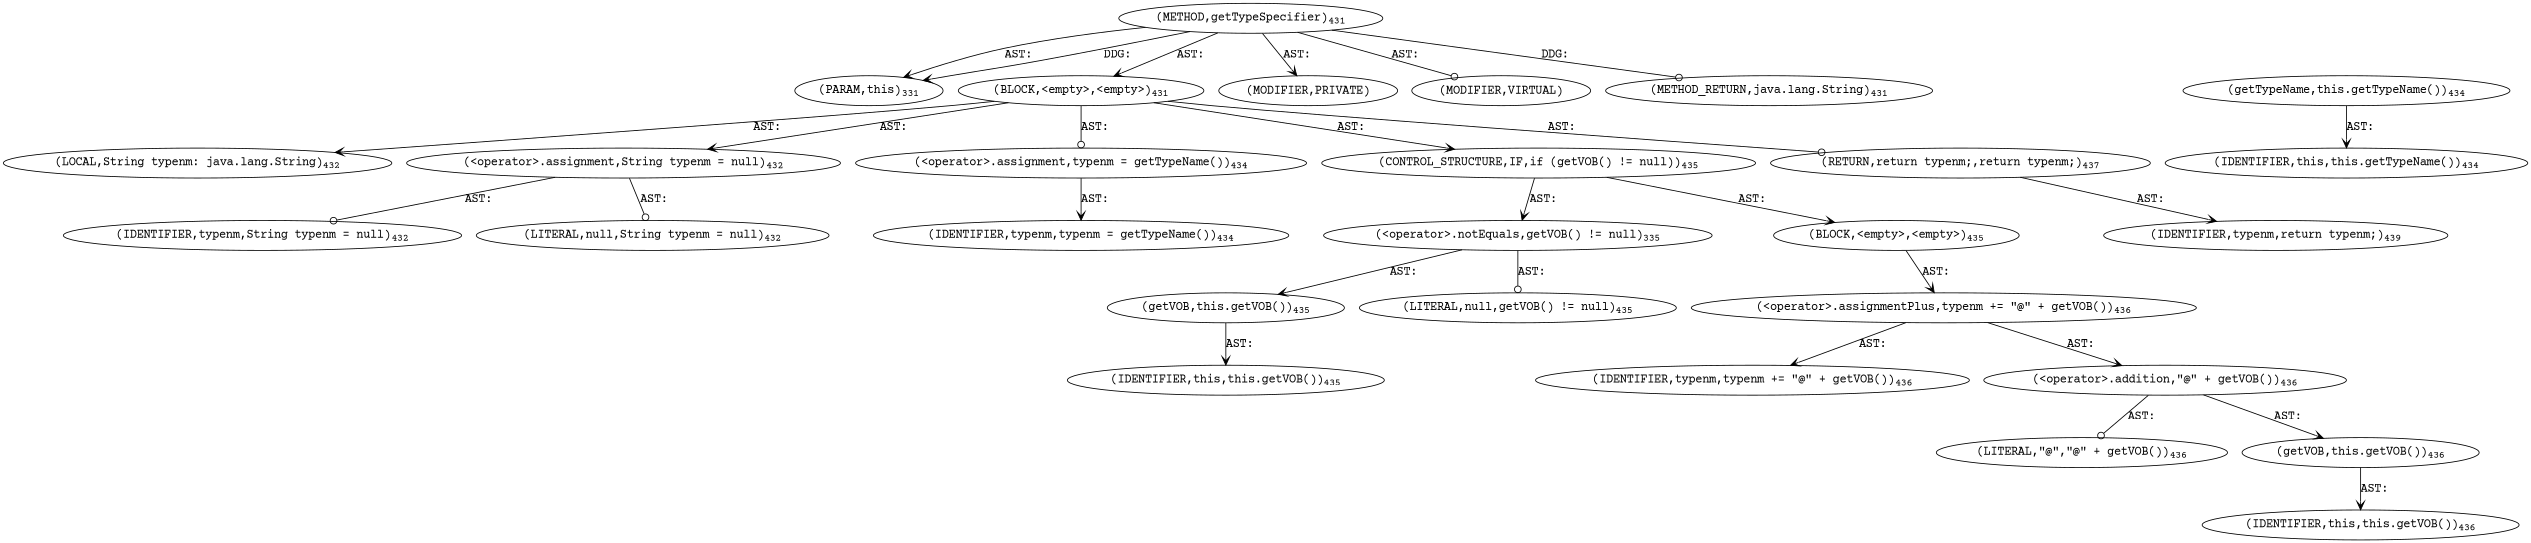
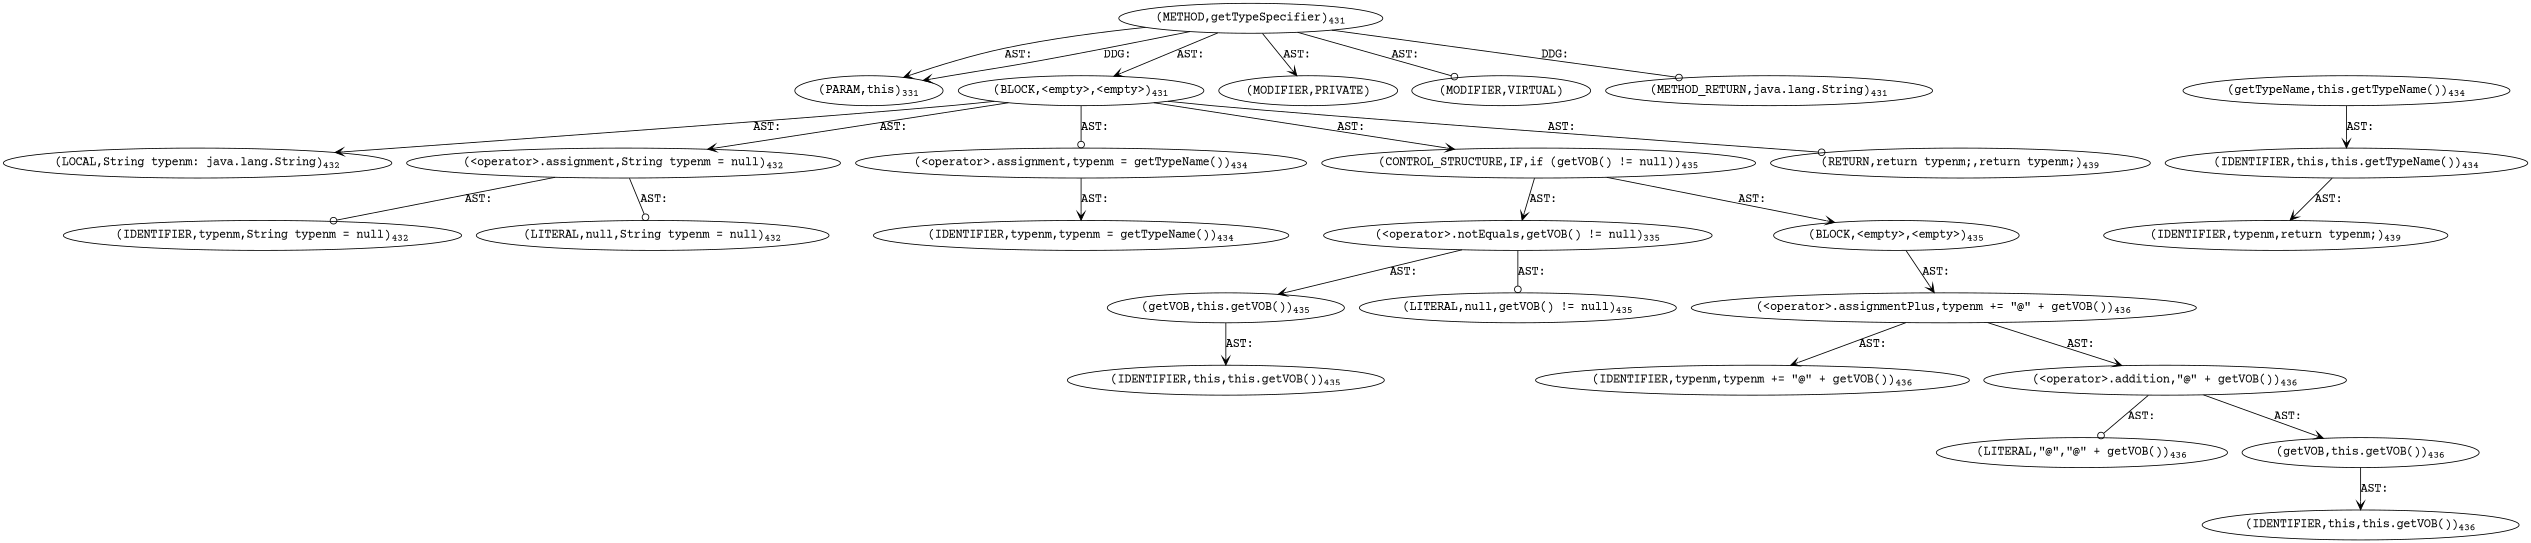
(2091, 162) -> (2091, 162)
(2114, 198) -> (2314, 196)
